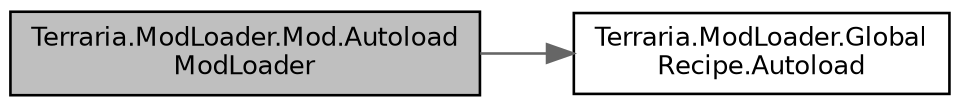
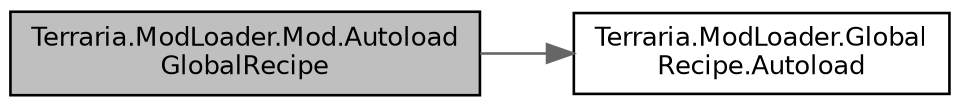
(245, 53) -> (245, 53)
